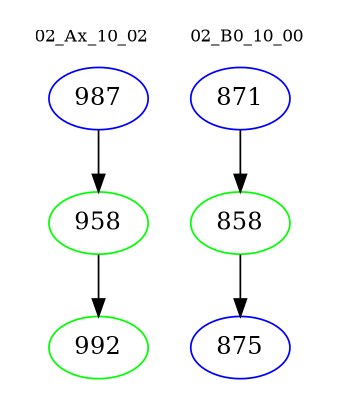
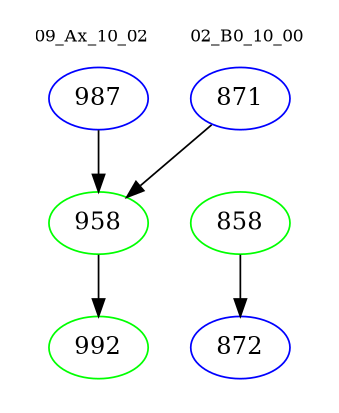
(92, 37) -> (92, 37)
(240, 152) -> (188, 145)
(240, 348) -> (240, 348)
